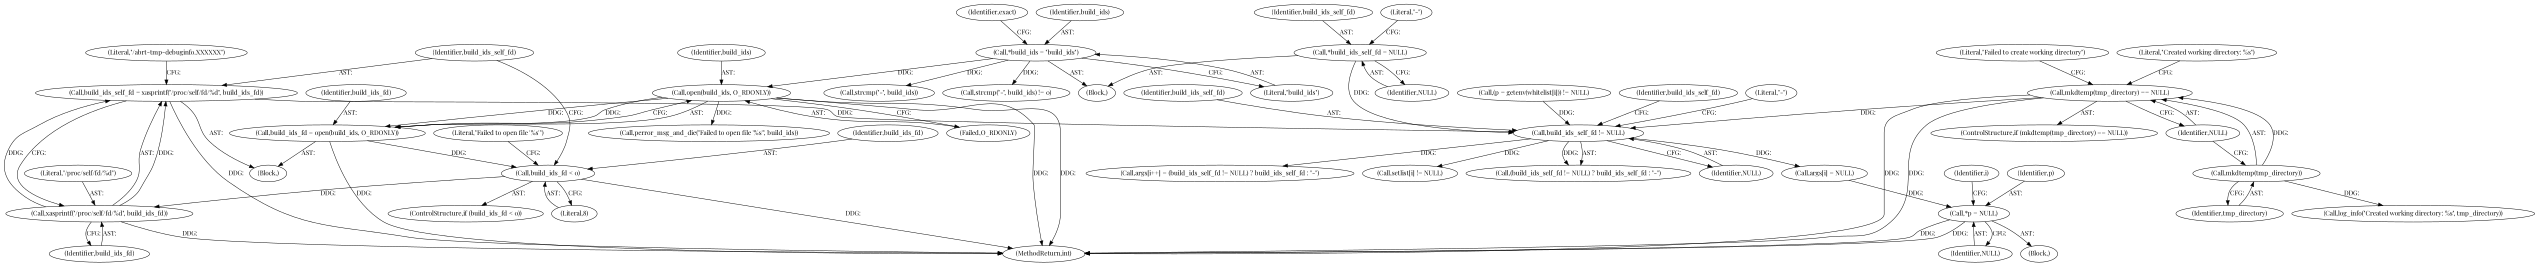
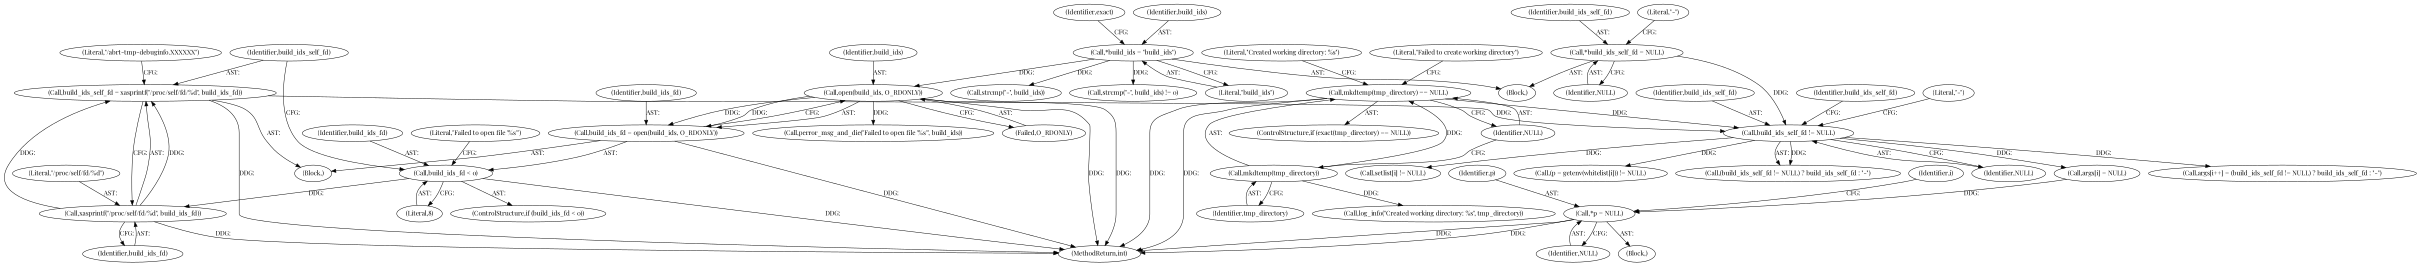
(1555, 112) -> (1692, 153)
(2044, 133) -> (1334, 133)
(460, 153) -> (611, 153)
